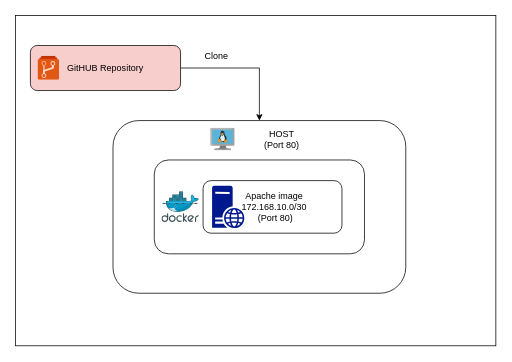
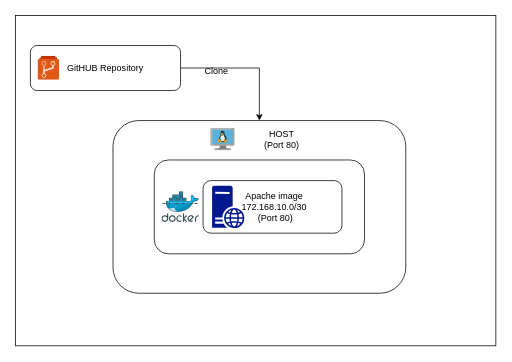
(216, 57) -> (216, 72)
(105, 68) -> (105, 68)
